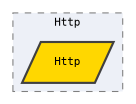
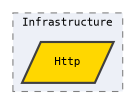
(68, 23) -> (68, 23)
